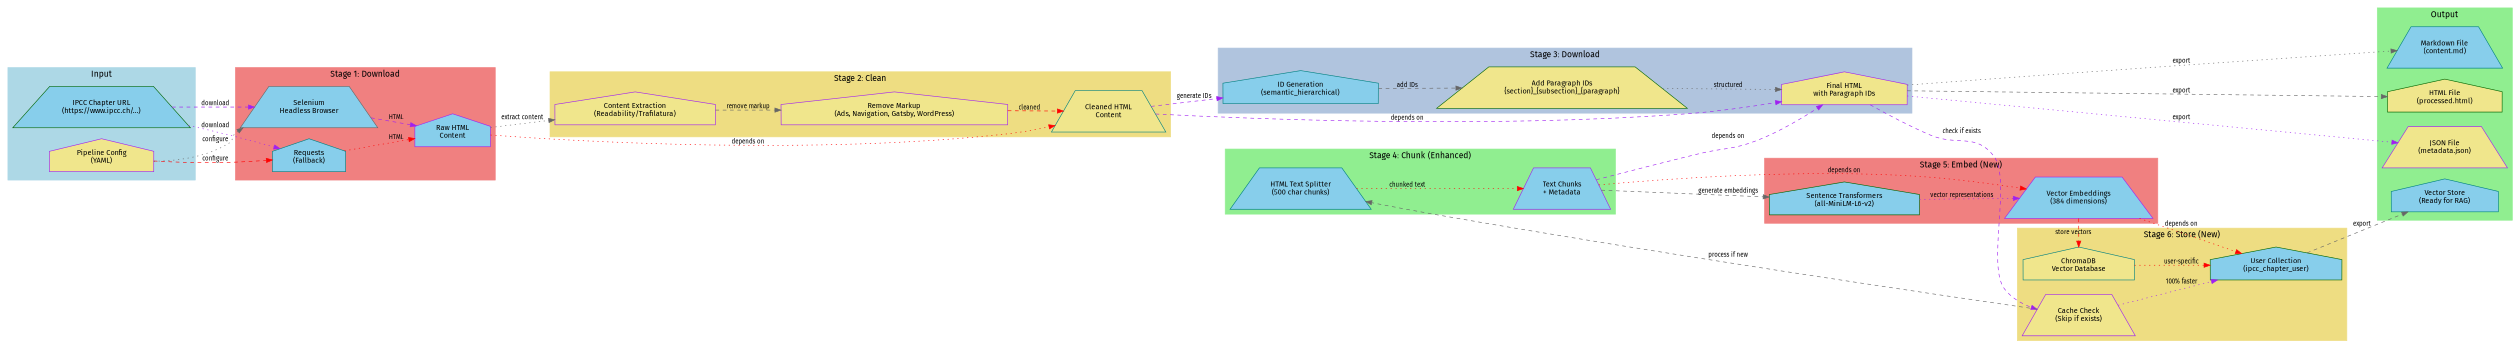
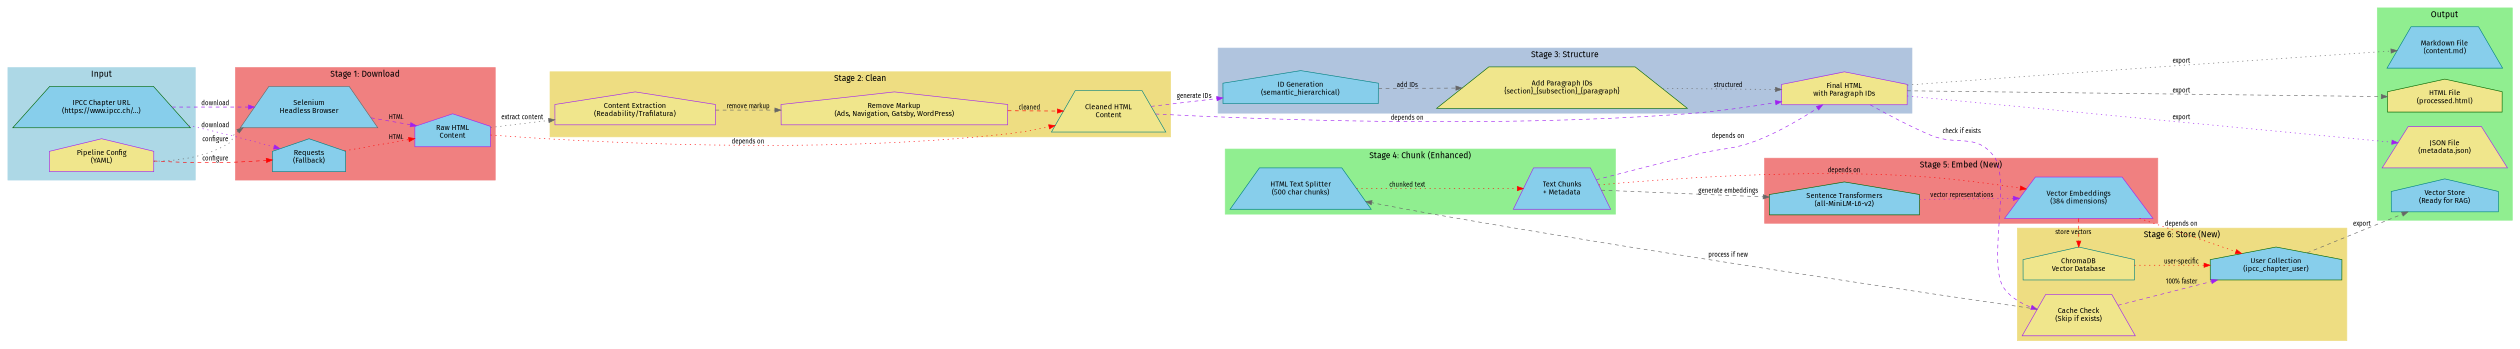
(1565, 55) -> (1565, 55)
(2165, 293) -> (2165, 293)
